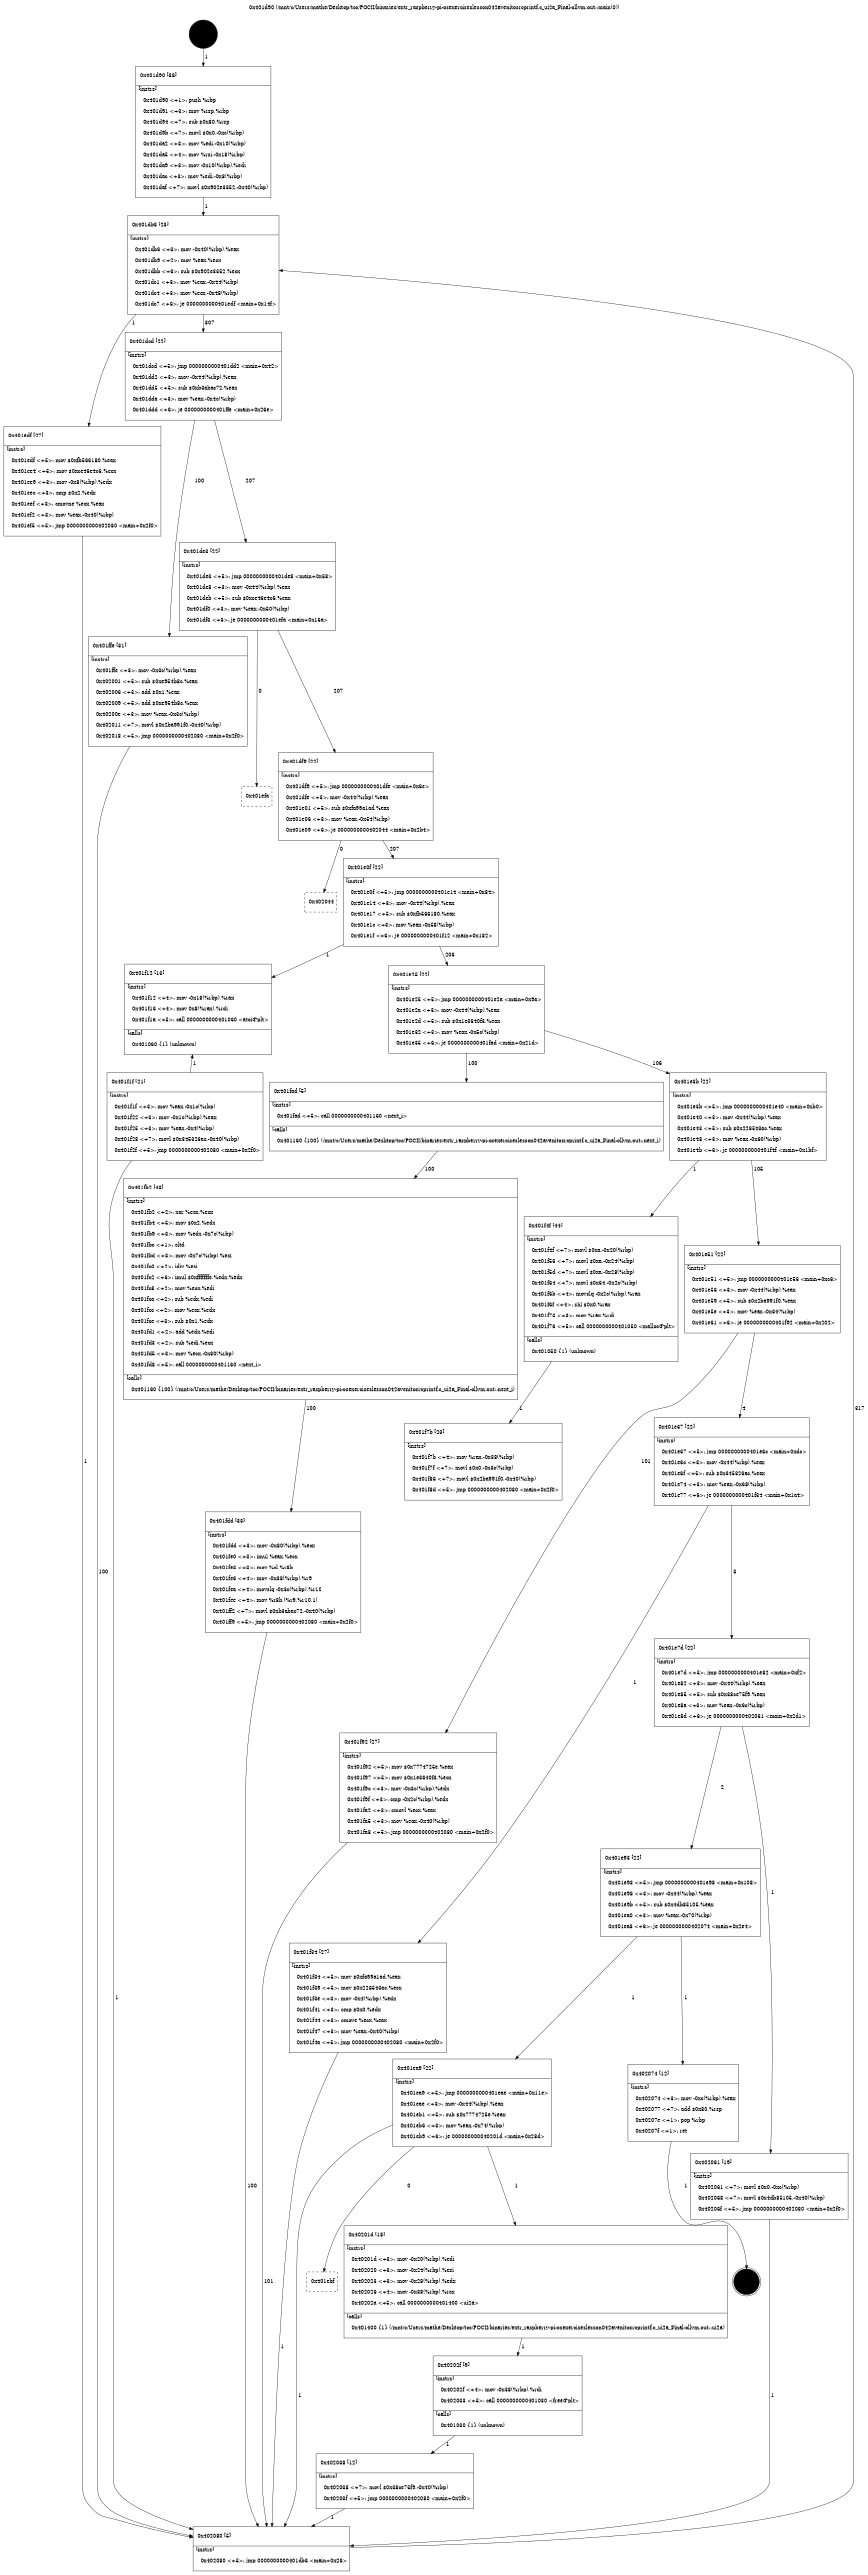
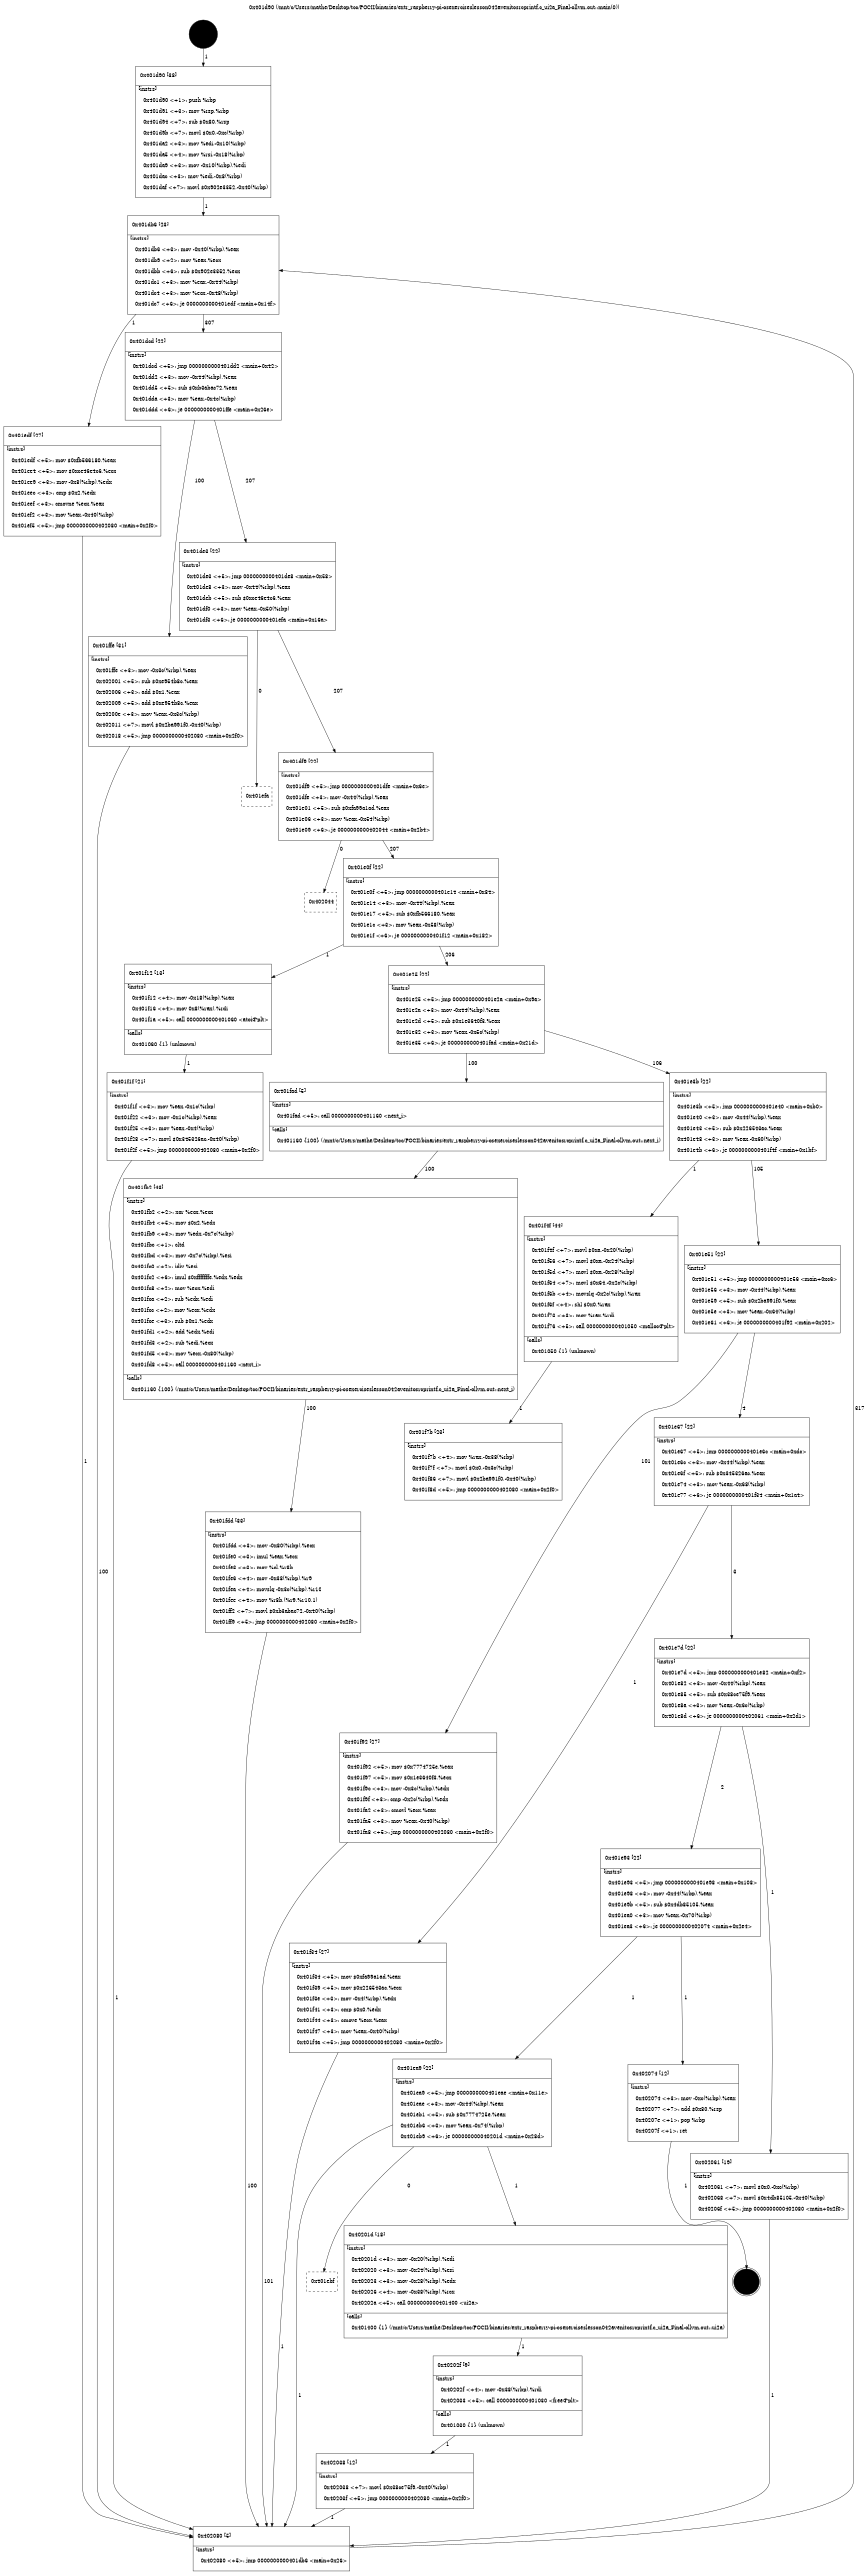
(191, 1065) -> (185, 1062)
